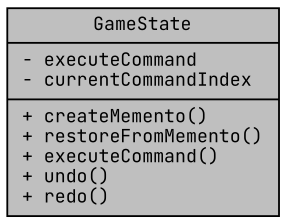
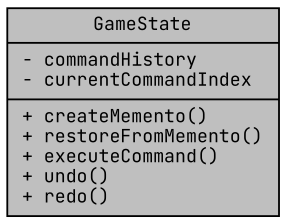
(110, 60) -> (110, 60)
